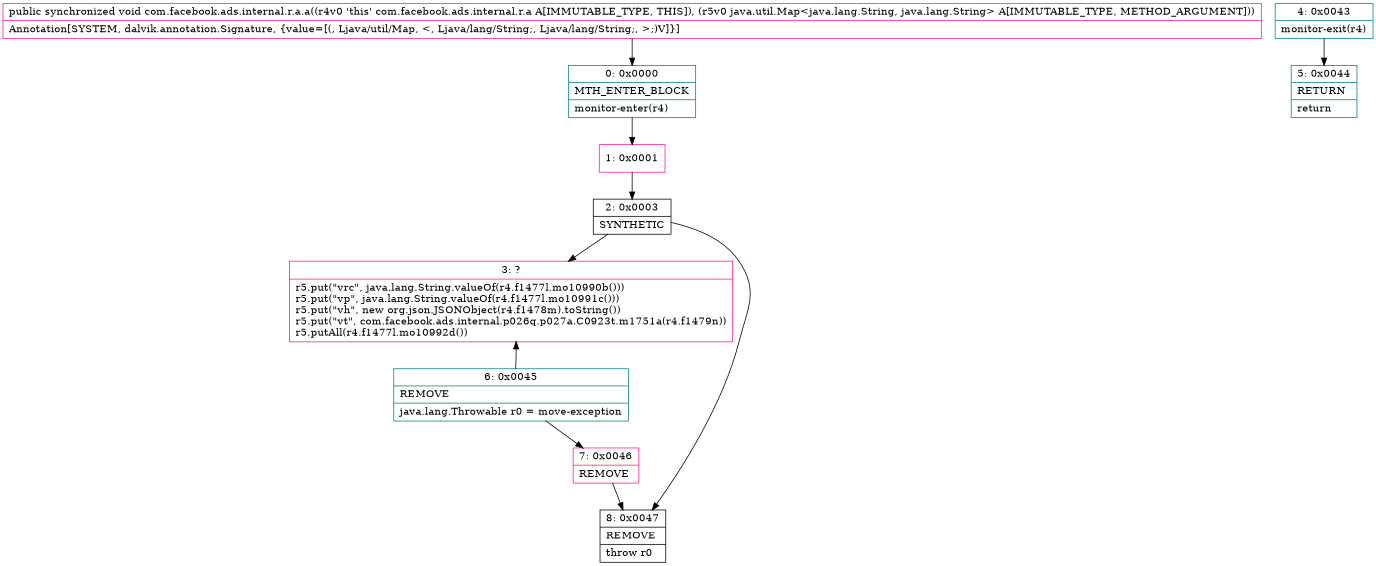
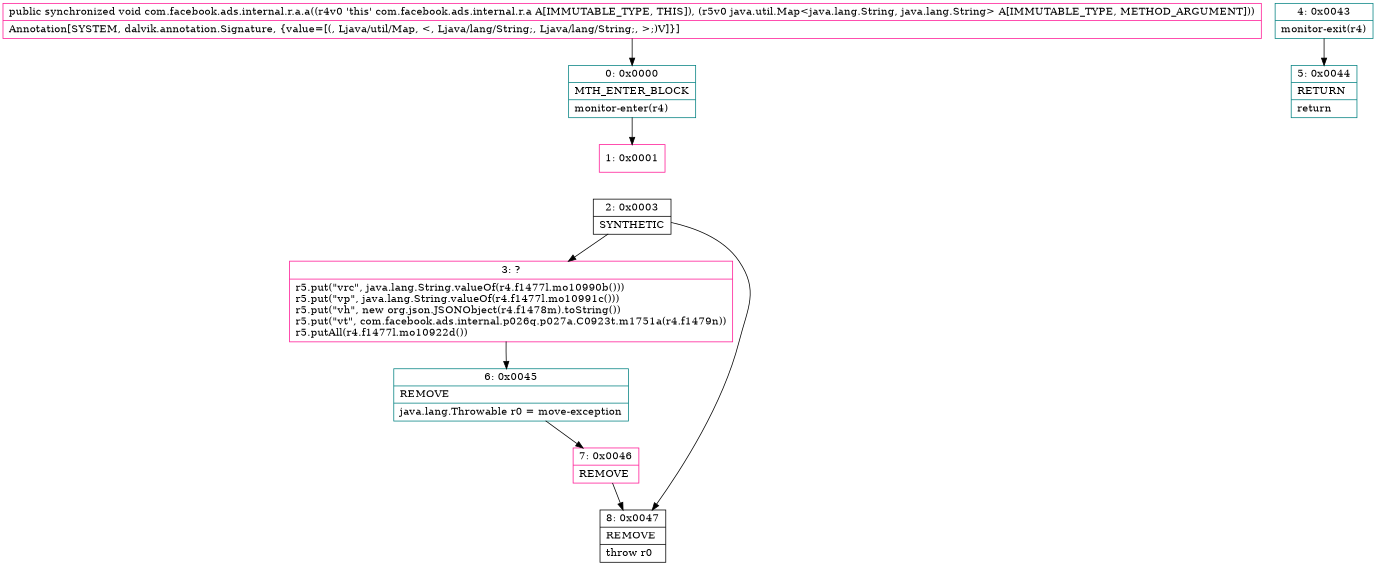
(632, 182) -> none
(382, 333) -> (382, 333)
(516, 359) -> (506, 351)
